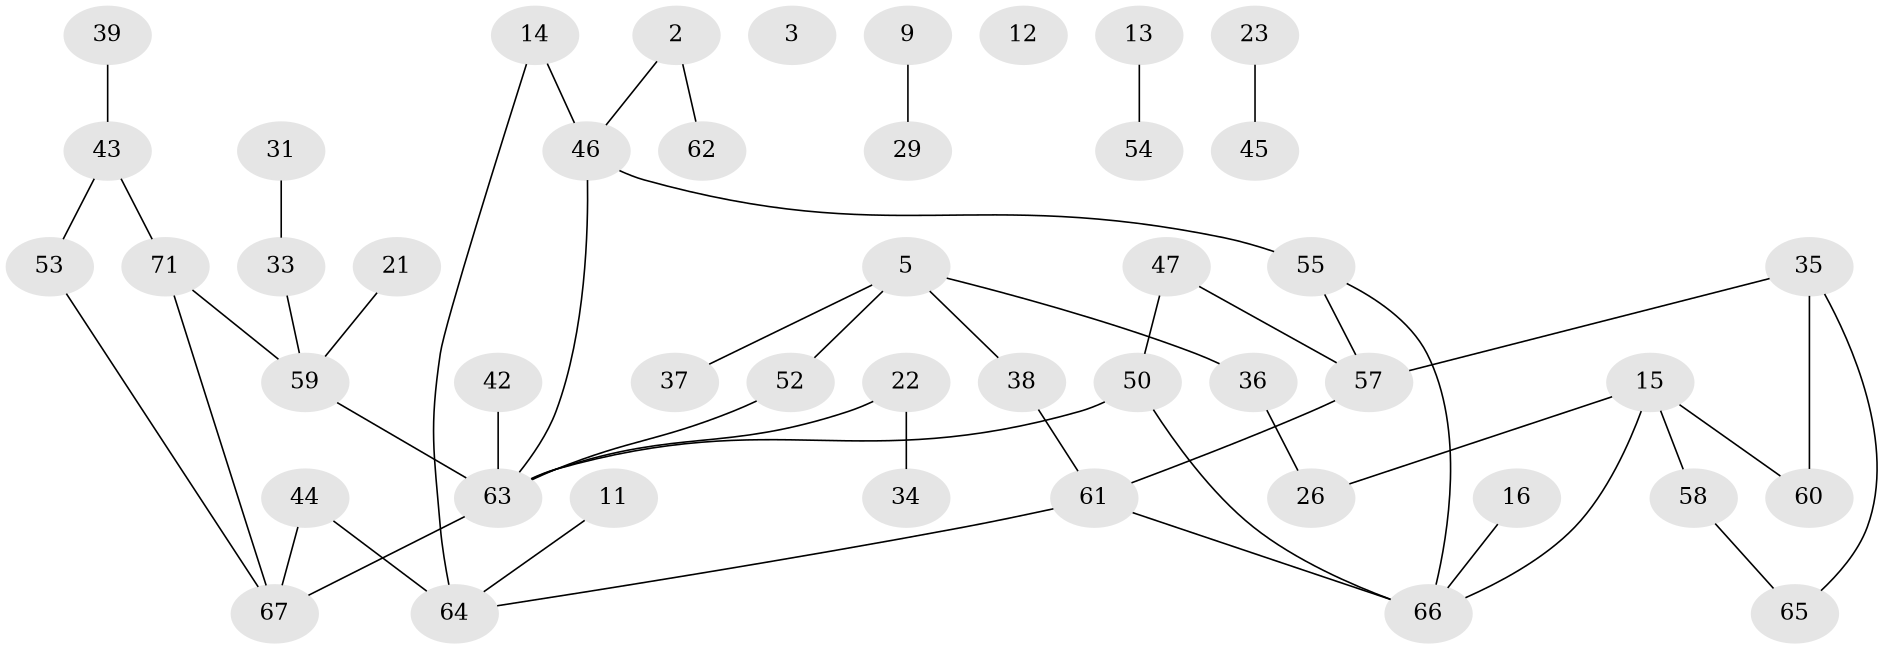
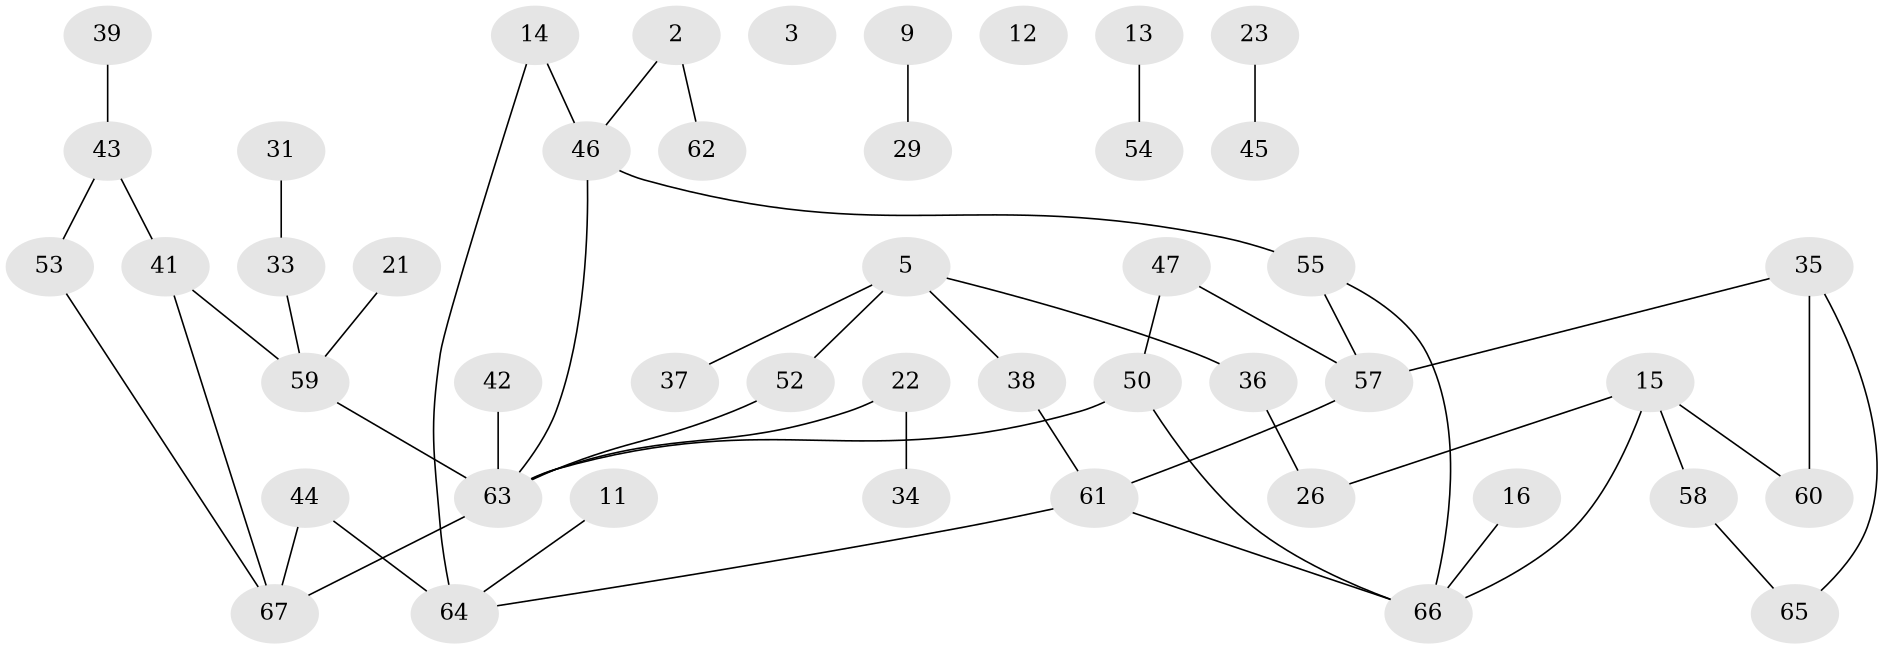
(166, 267) -> (166, 267)
